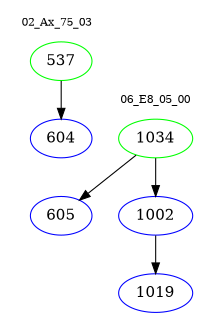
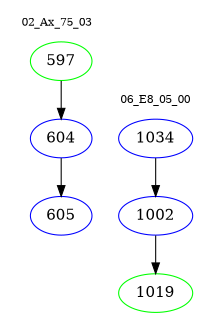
(61, 61) -> (61, 61)
(156, 138) -> (156, 138)
(117, 170) -> (61, 172)
(156, 293) -> (156, 293)
